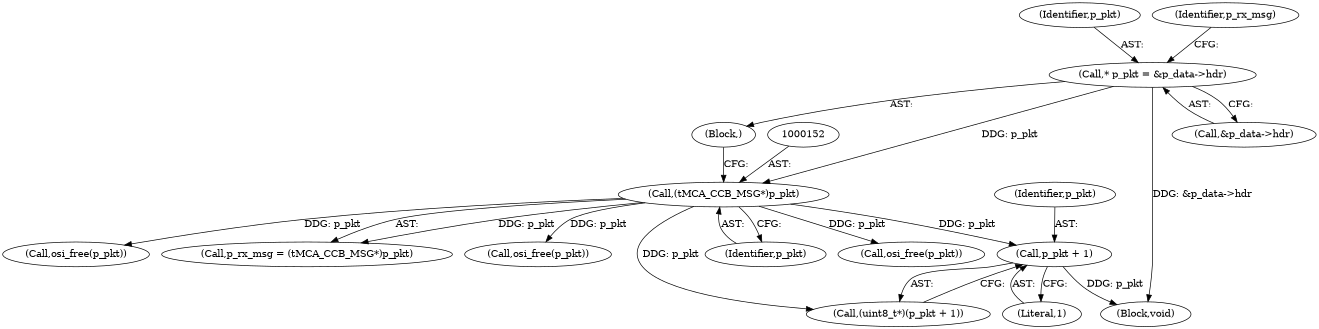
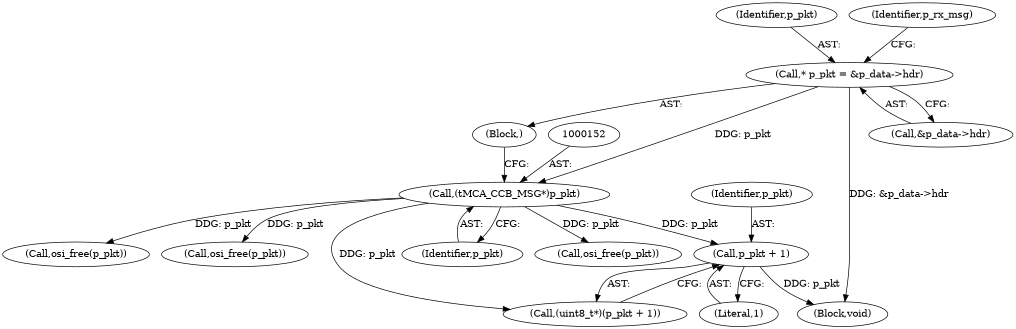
(307, 254) -> none
